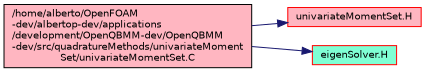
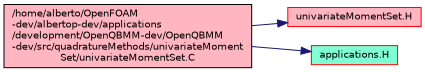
(354, 55) -> (354, 55)
